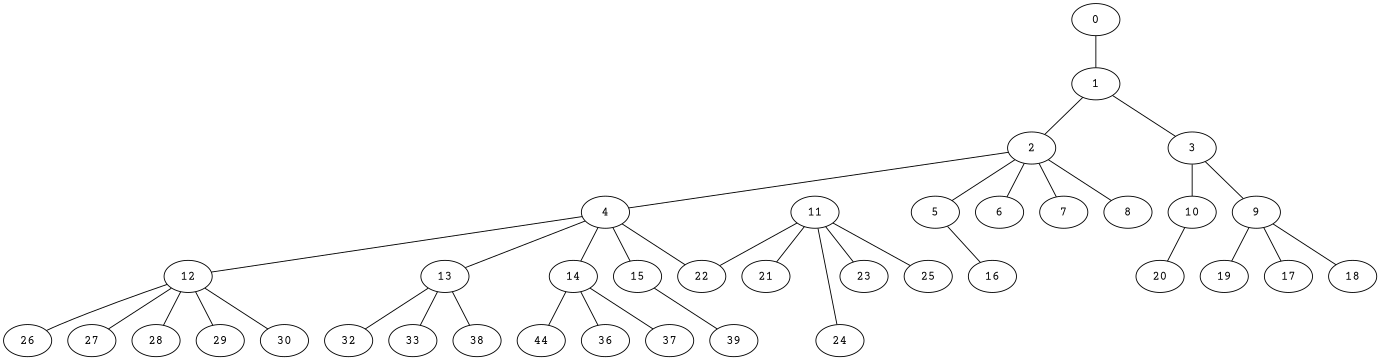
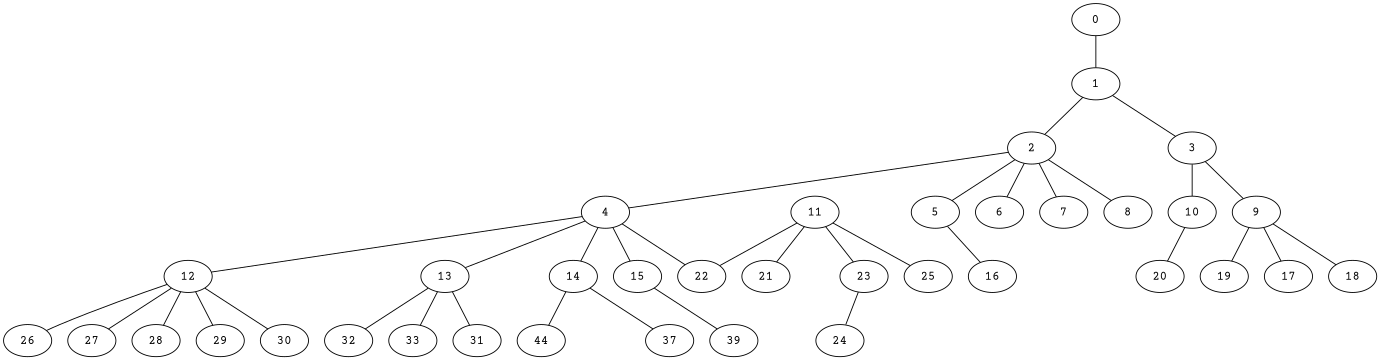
(827, 276) -> (852, 308)
(477, 341) -> (477, 341)
(605, 341) -> none
